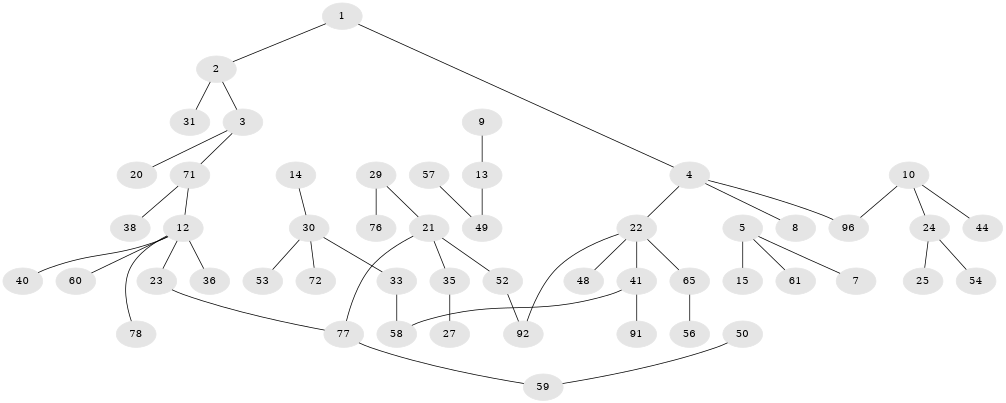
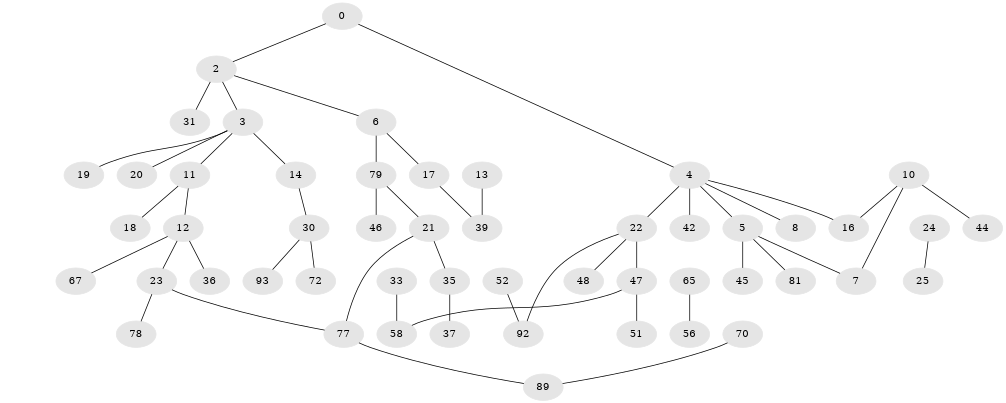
(342, 16) -> (342, 16)
none -> (376, 122)
(482, 122) -> none
none -> (269, 149)
none -> (84, 175)
(190, 175) -> (190, 175)
(376, 175) -> (376, 175)
(429, 175) -> (429, 175)
none -> (716, 202)
(919, 202) -> (883, 228)
(130, 228) -> (130, 228)
(376, 228) -> (376, 228)
(482, 228) -> (482, 228)
none -> (690, 228)
(849, 228) -> (849, 228)
(353, 255) -> none
(466, 255) -> none
(663, 255) -> none
(129, 270) -> (146, 308)
(23, 281) -> none
(76, 281) -> (76, 281)
(263, 281) -> (263, 281)
(637, 281) -> (637, 281)
(743, 281) -> (743, 281)
(796, 281) -> (796, 281)
(976, 281) -> none
(450, 334) -> (450, 334)
(637, 334) -> (637, 334)
(743, 334) -> (743, 334)
(543, 387) -> (543, 387)
